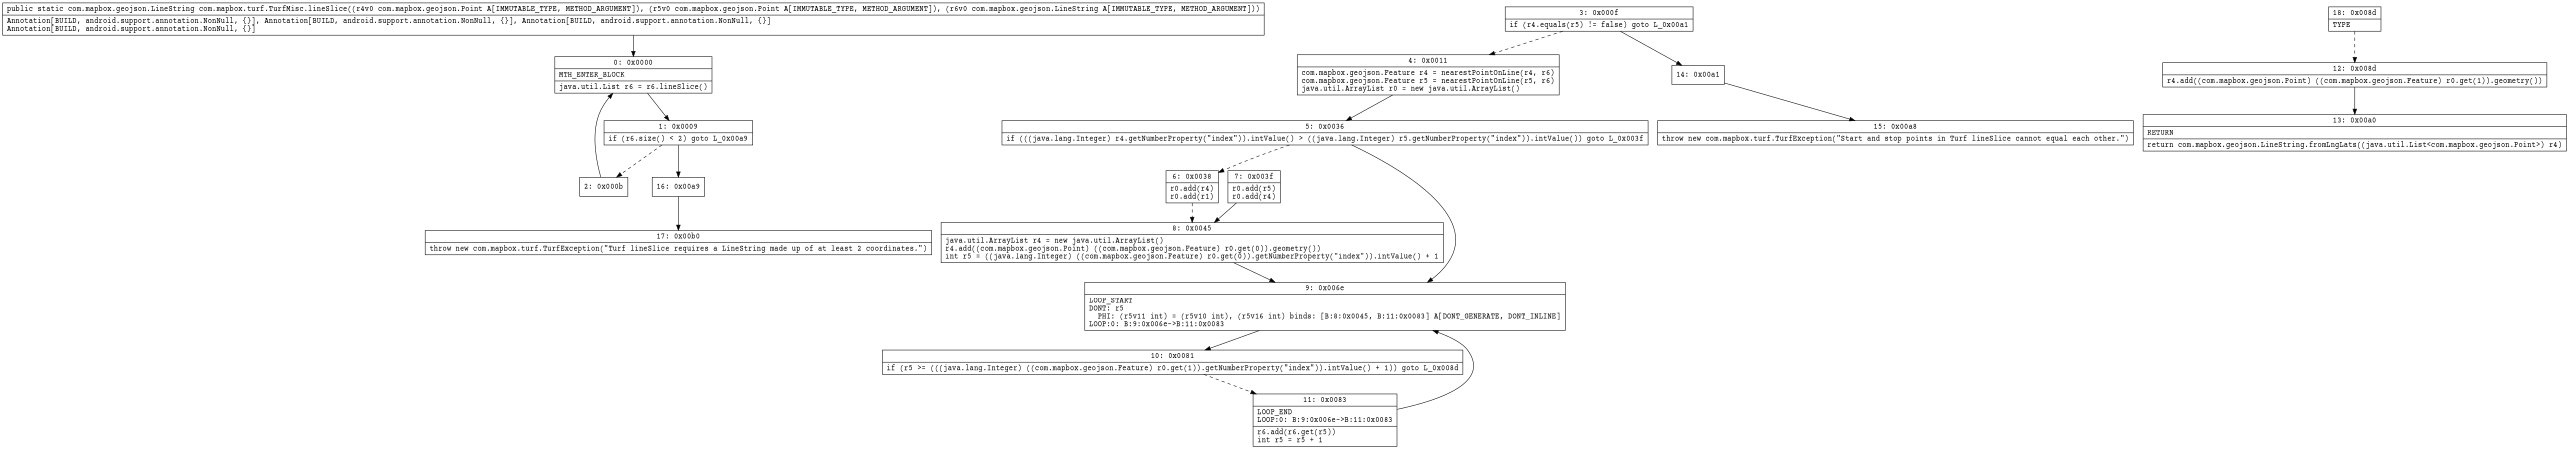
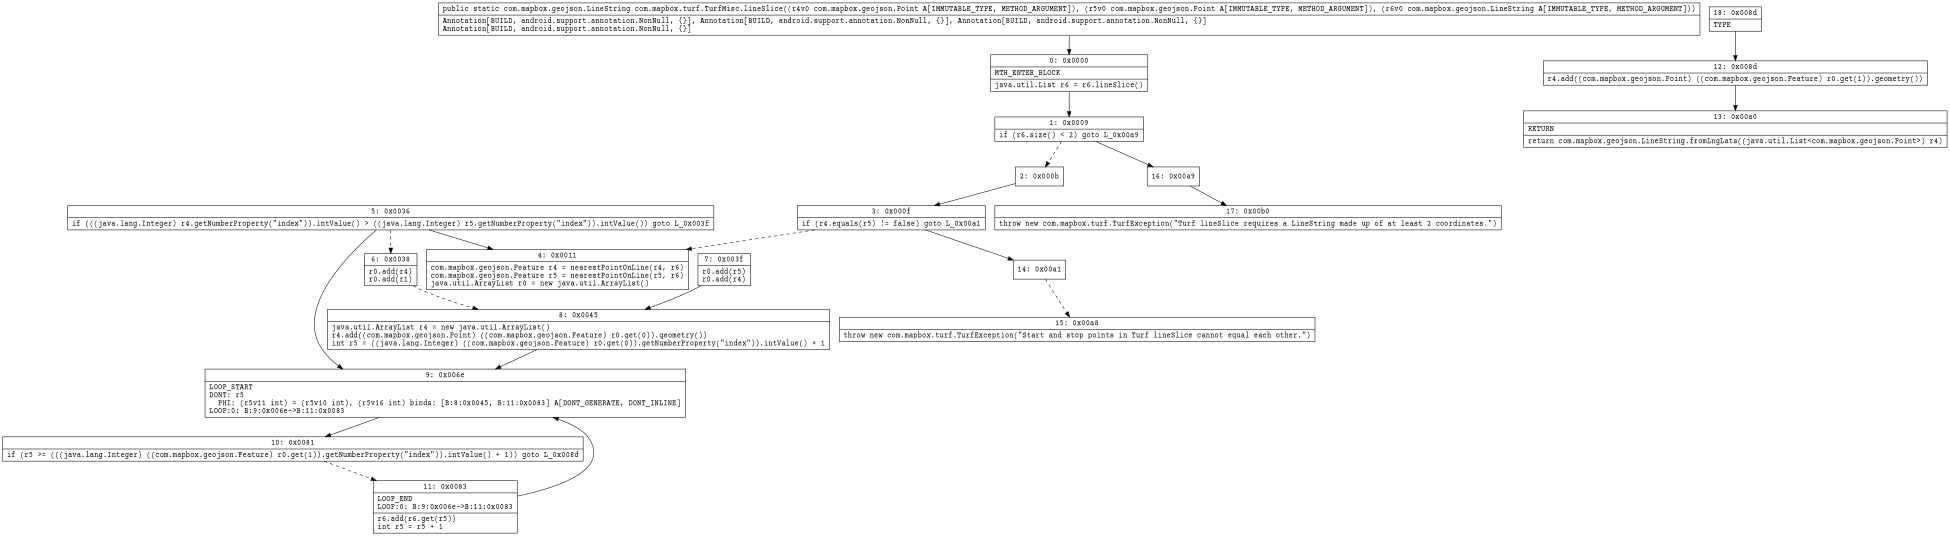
(2355, 44) -> (1735, 43)
(1787, 101) -> (1056, 296)
(1372, 107) -> (459, 239)
(595, 136) -> (977, 194)
